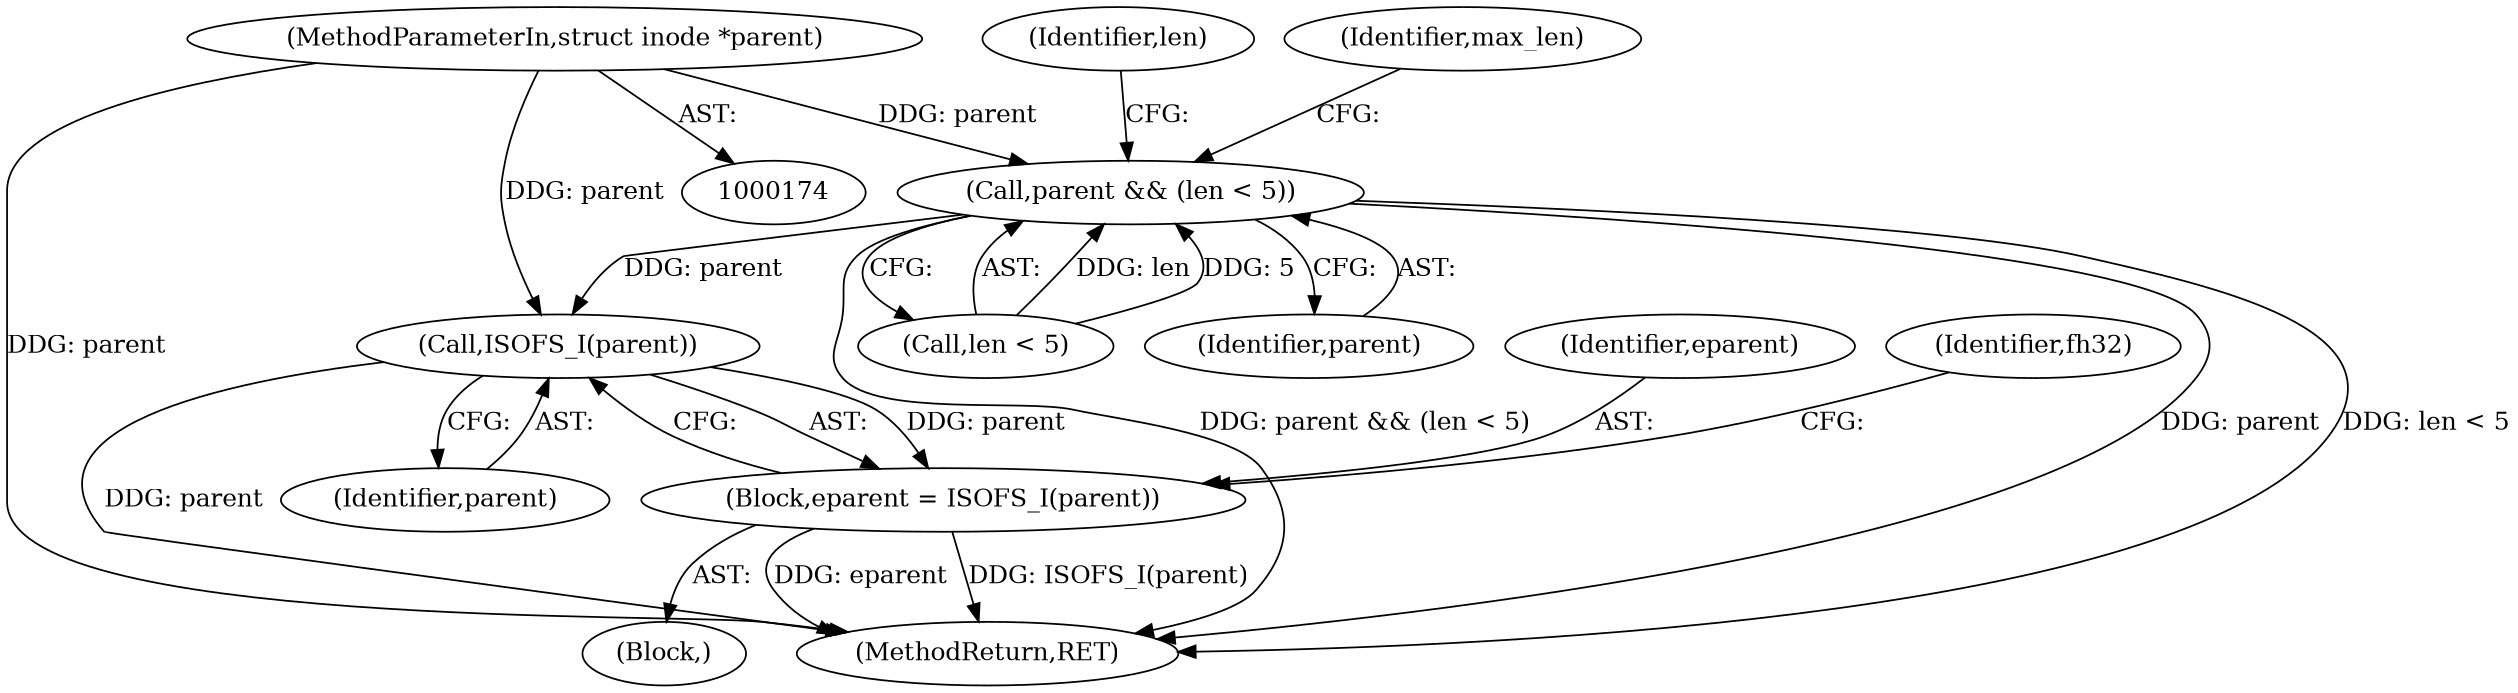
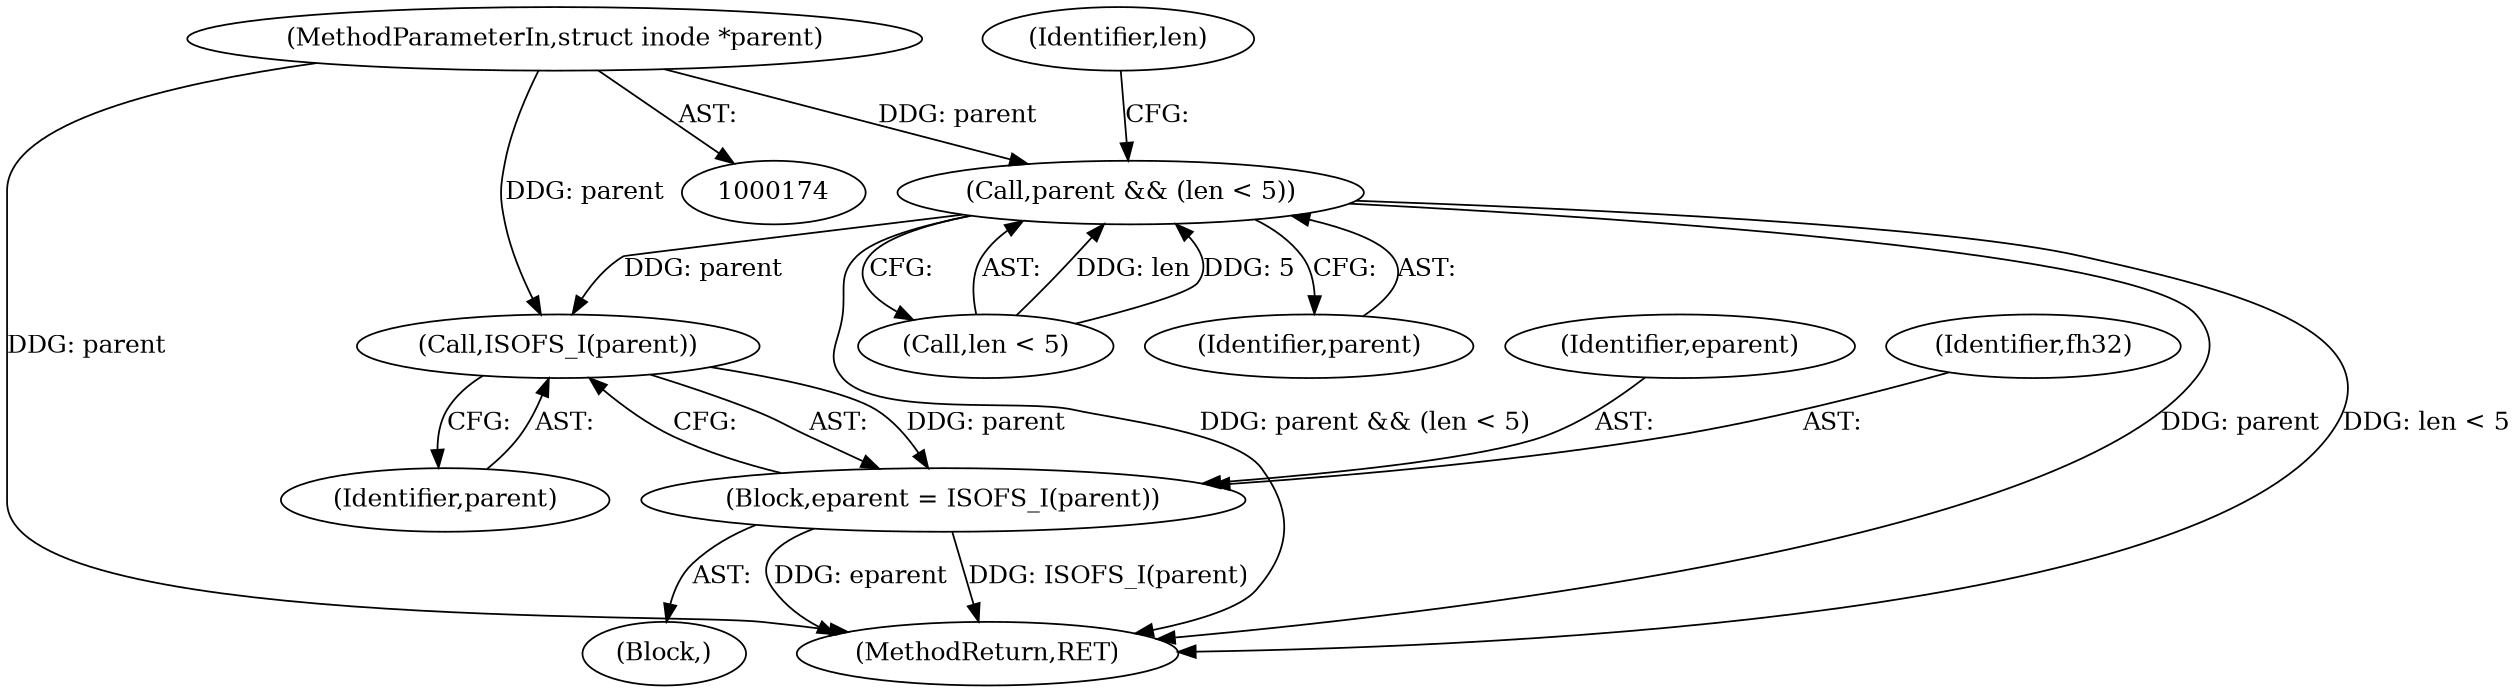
(1463, 39) -> none
(1836, 423) -> (1836, 423)
(269, 555) -> none
